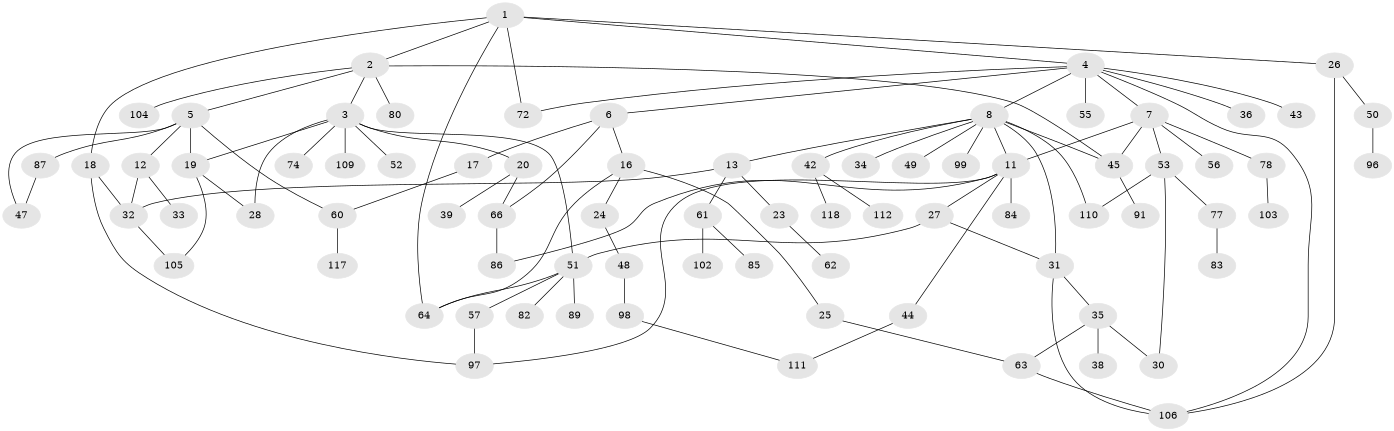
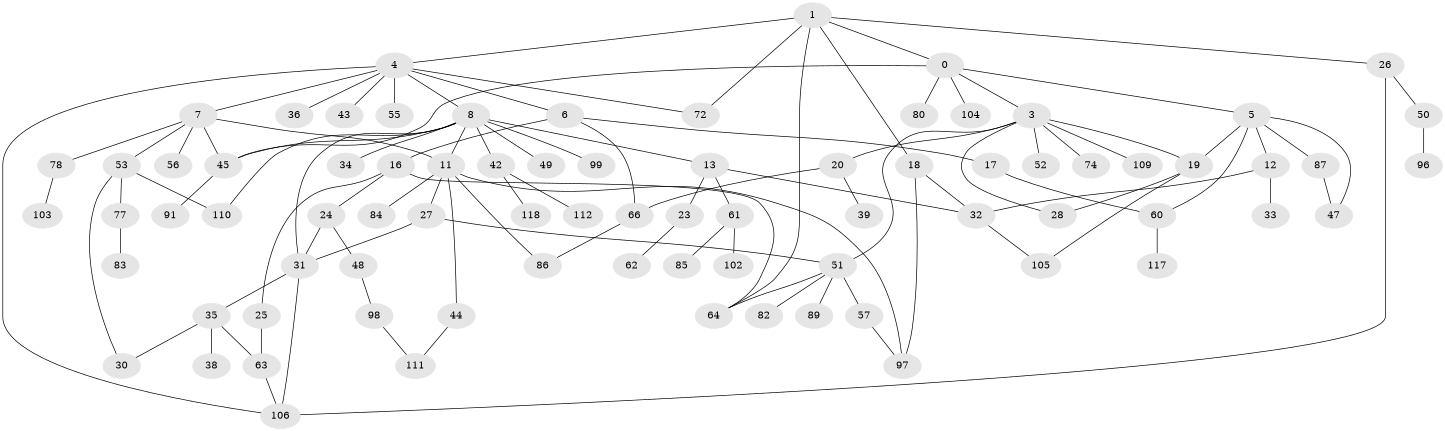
(370, 65) -> (945, 65)
none -> (313, 241)
